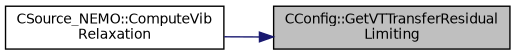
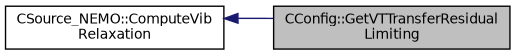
(242, 37) -> (256, 18)
